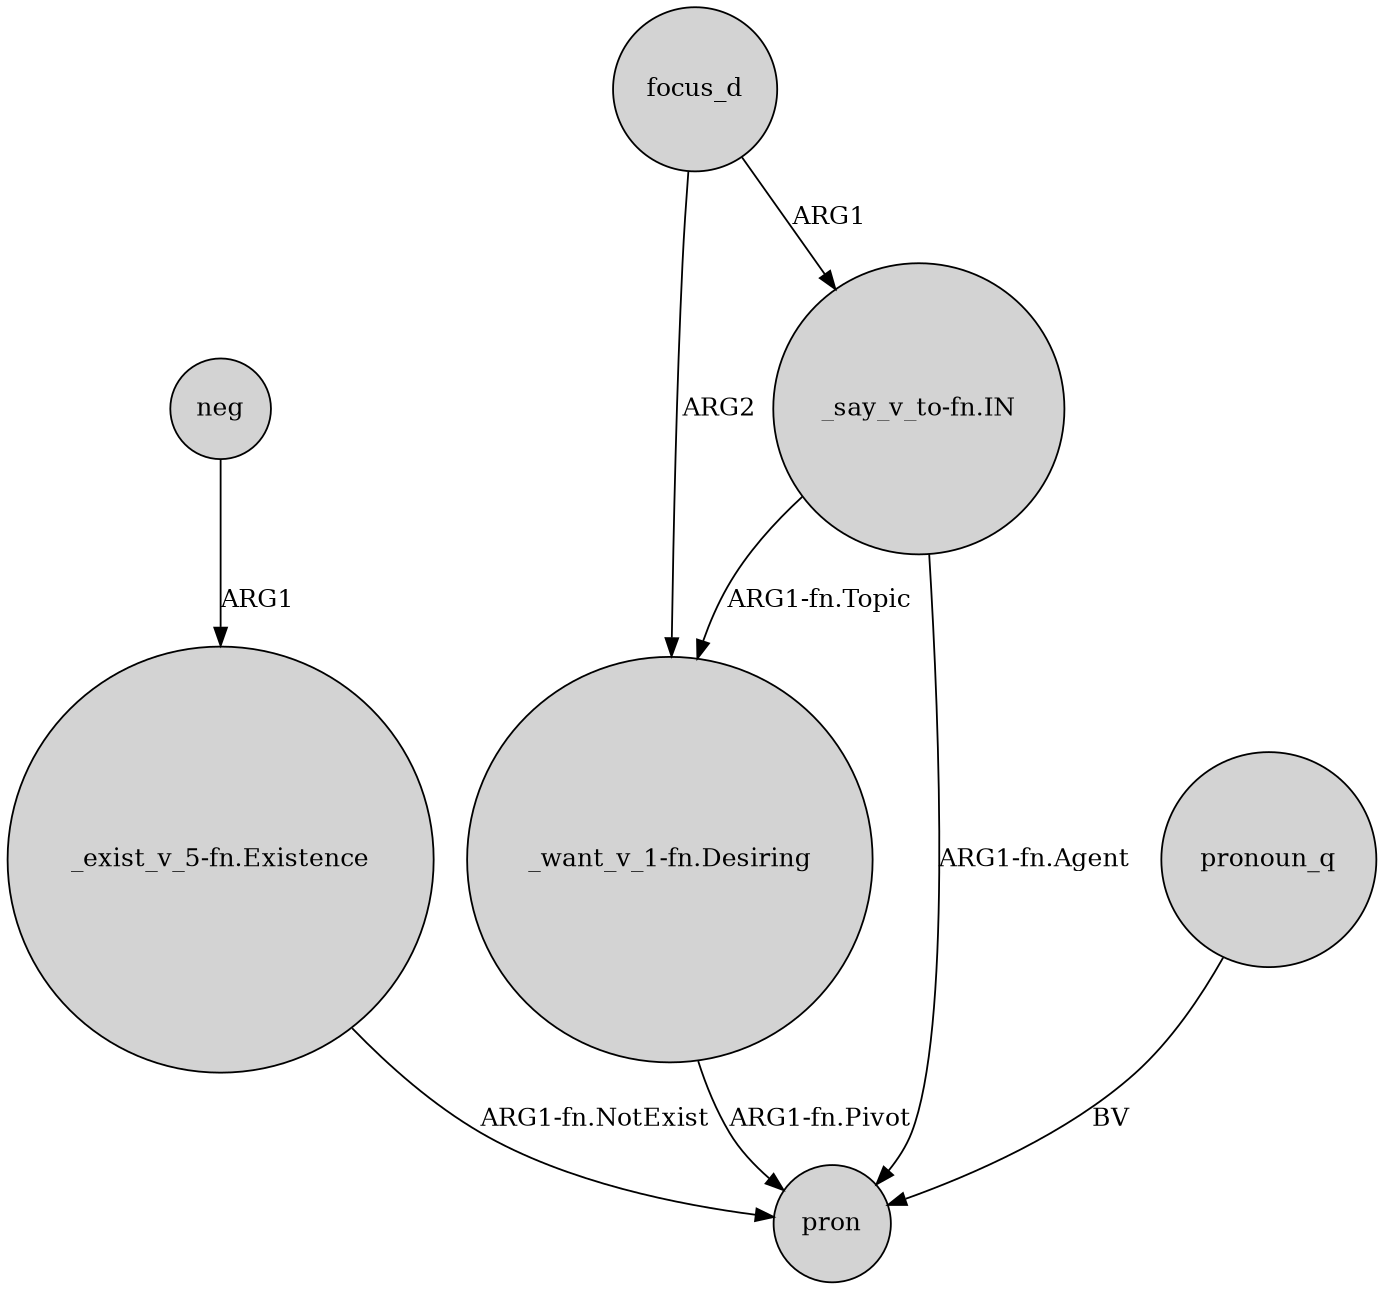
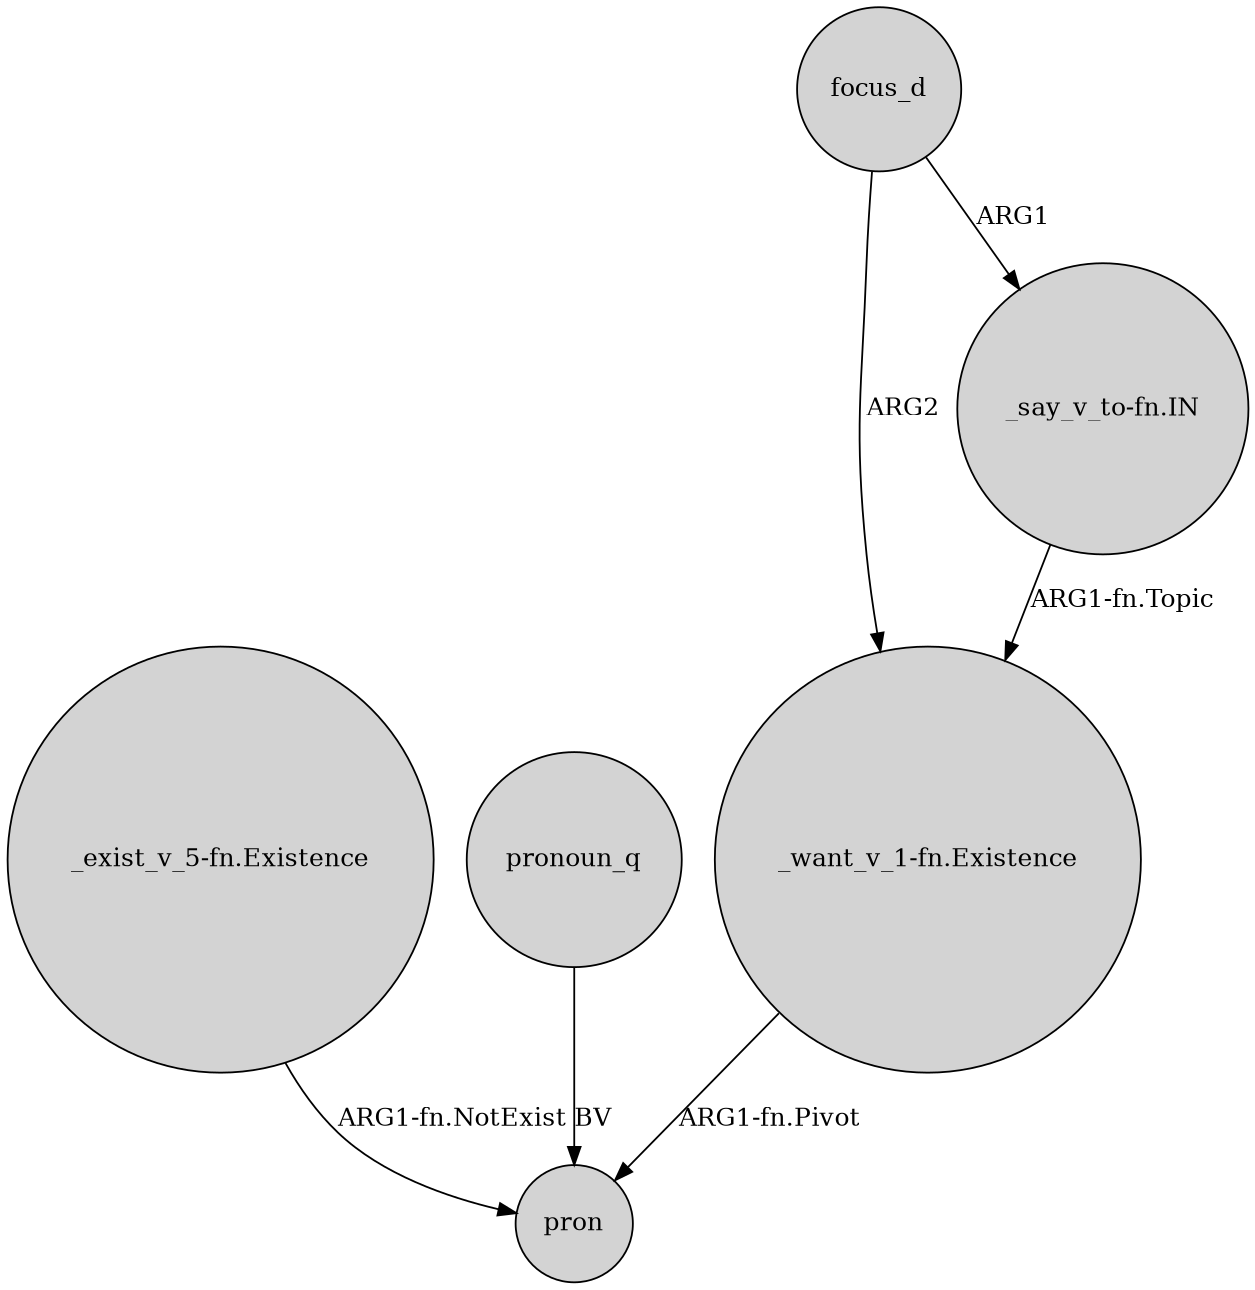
(221, 409) -> none
(670, 860) -> (928, 860)
(939, 867) -> none
